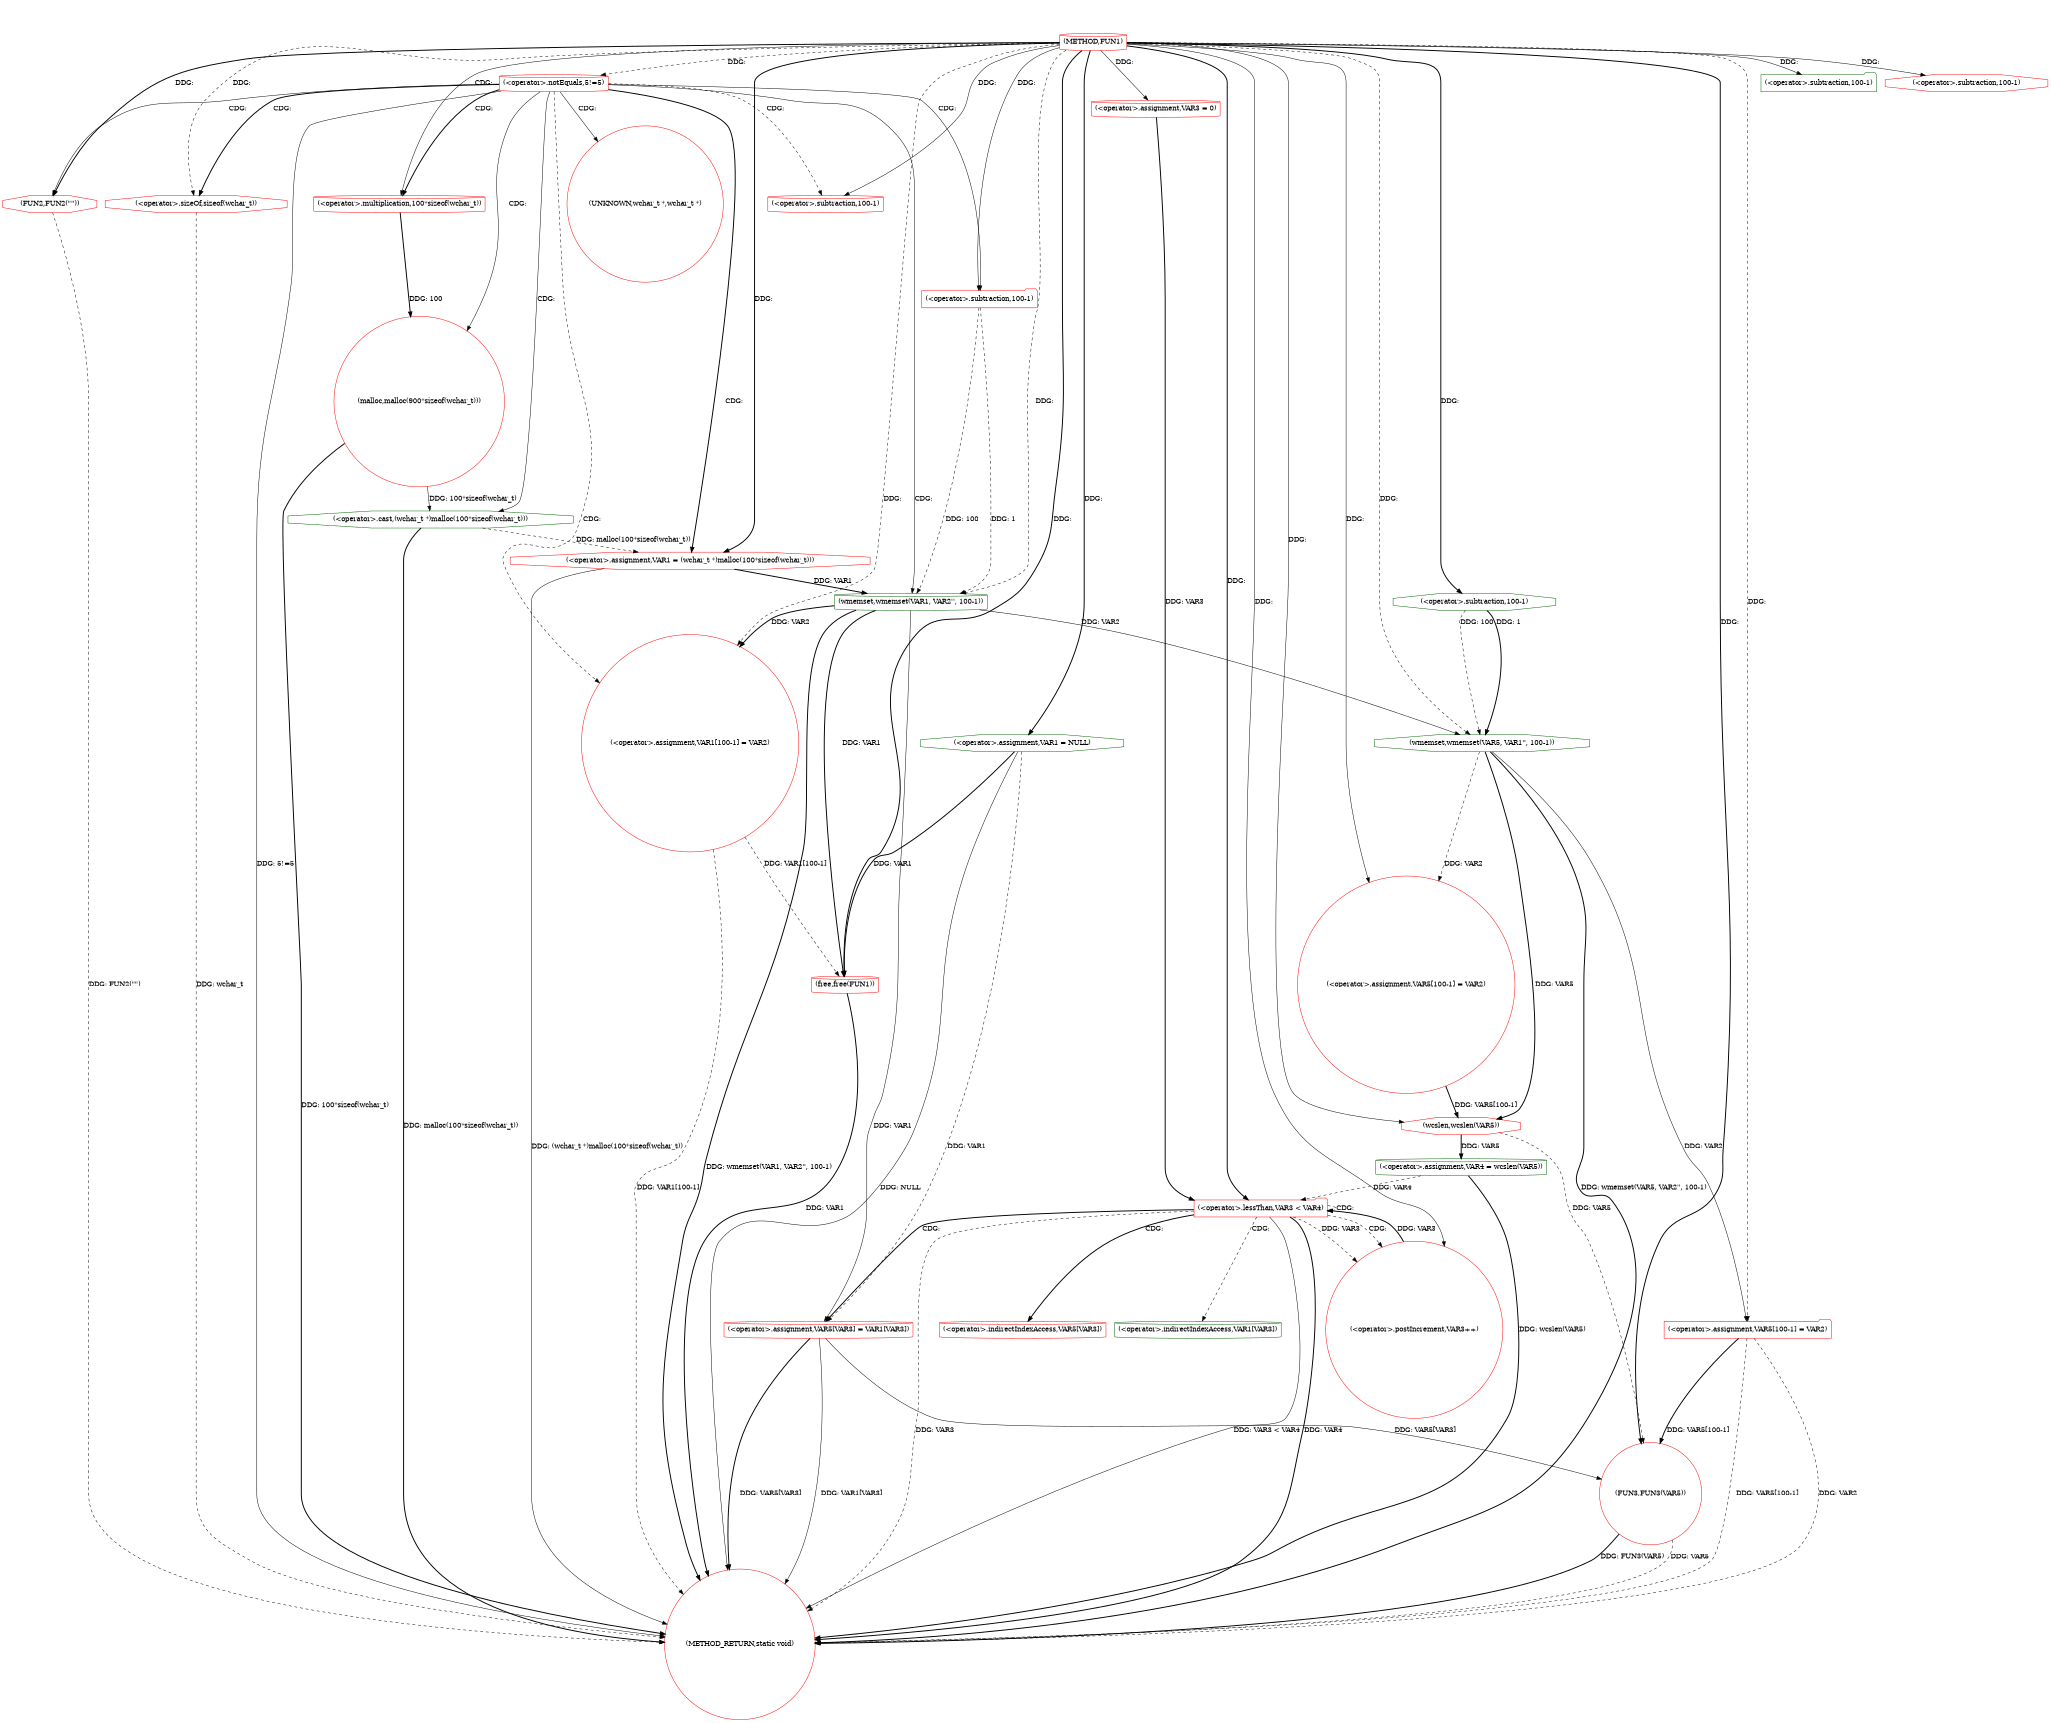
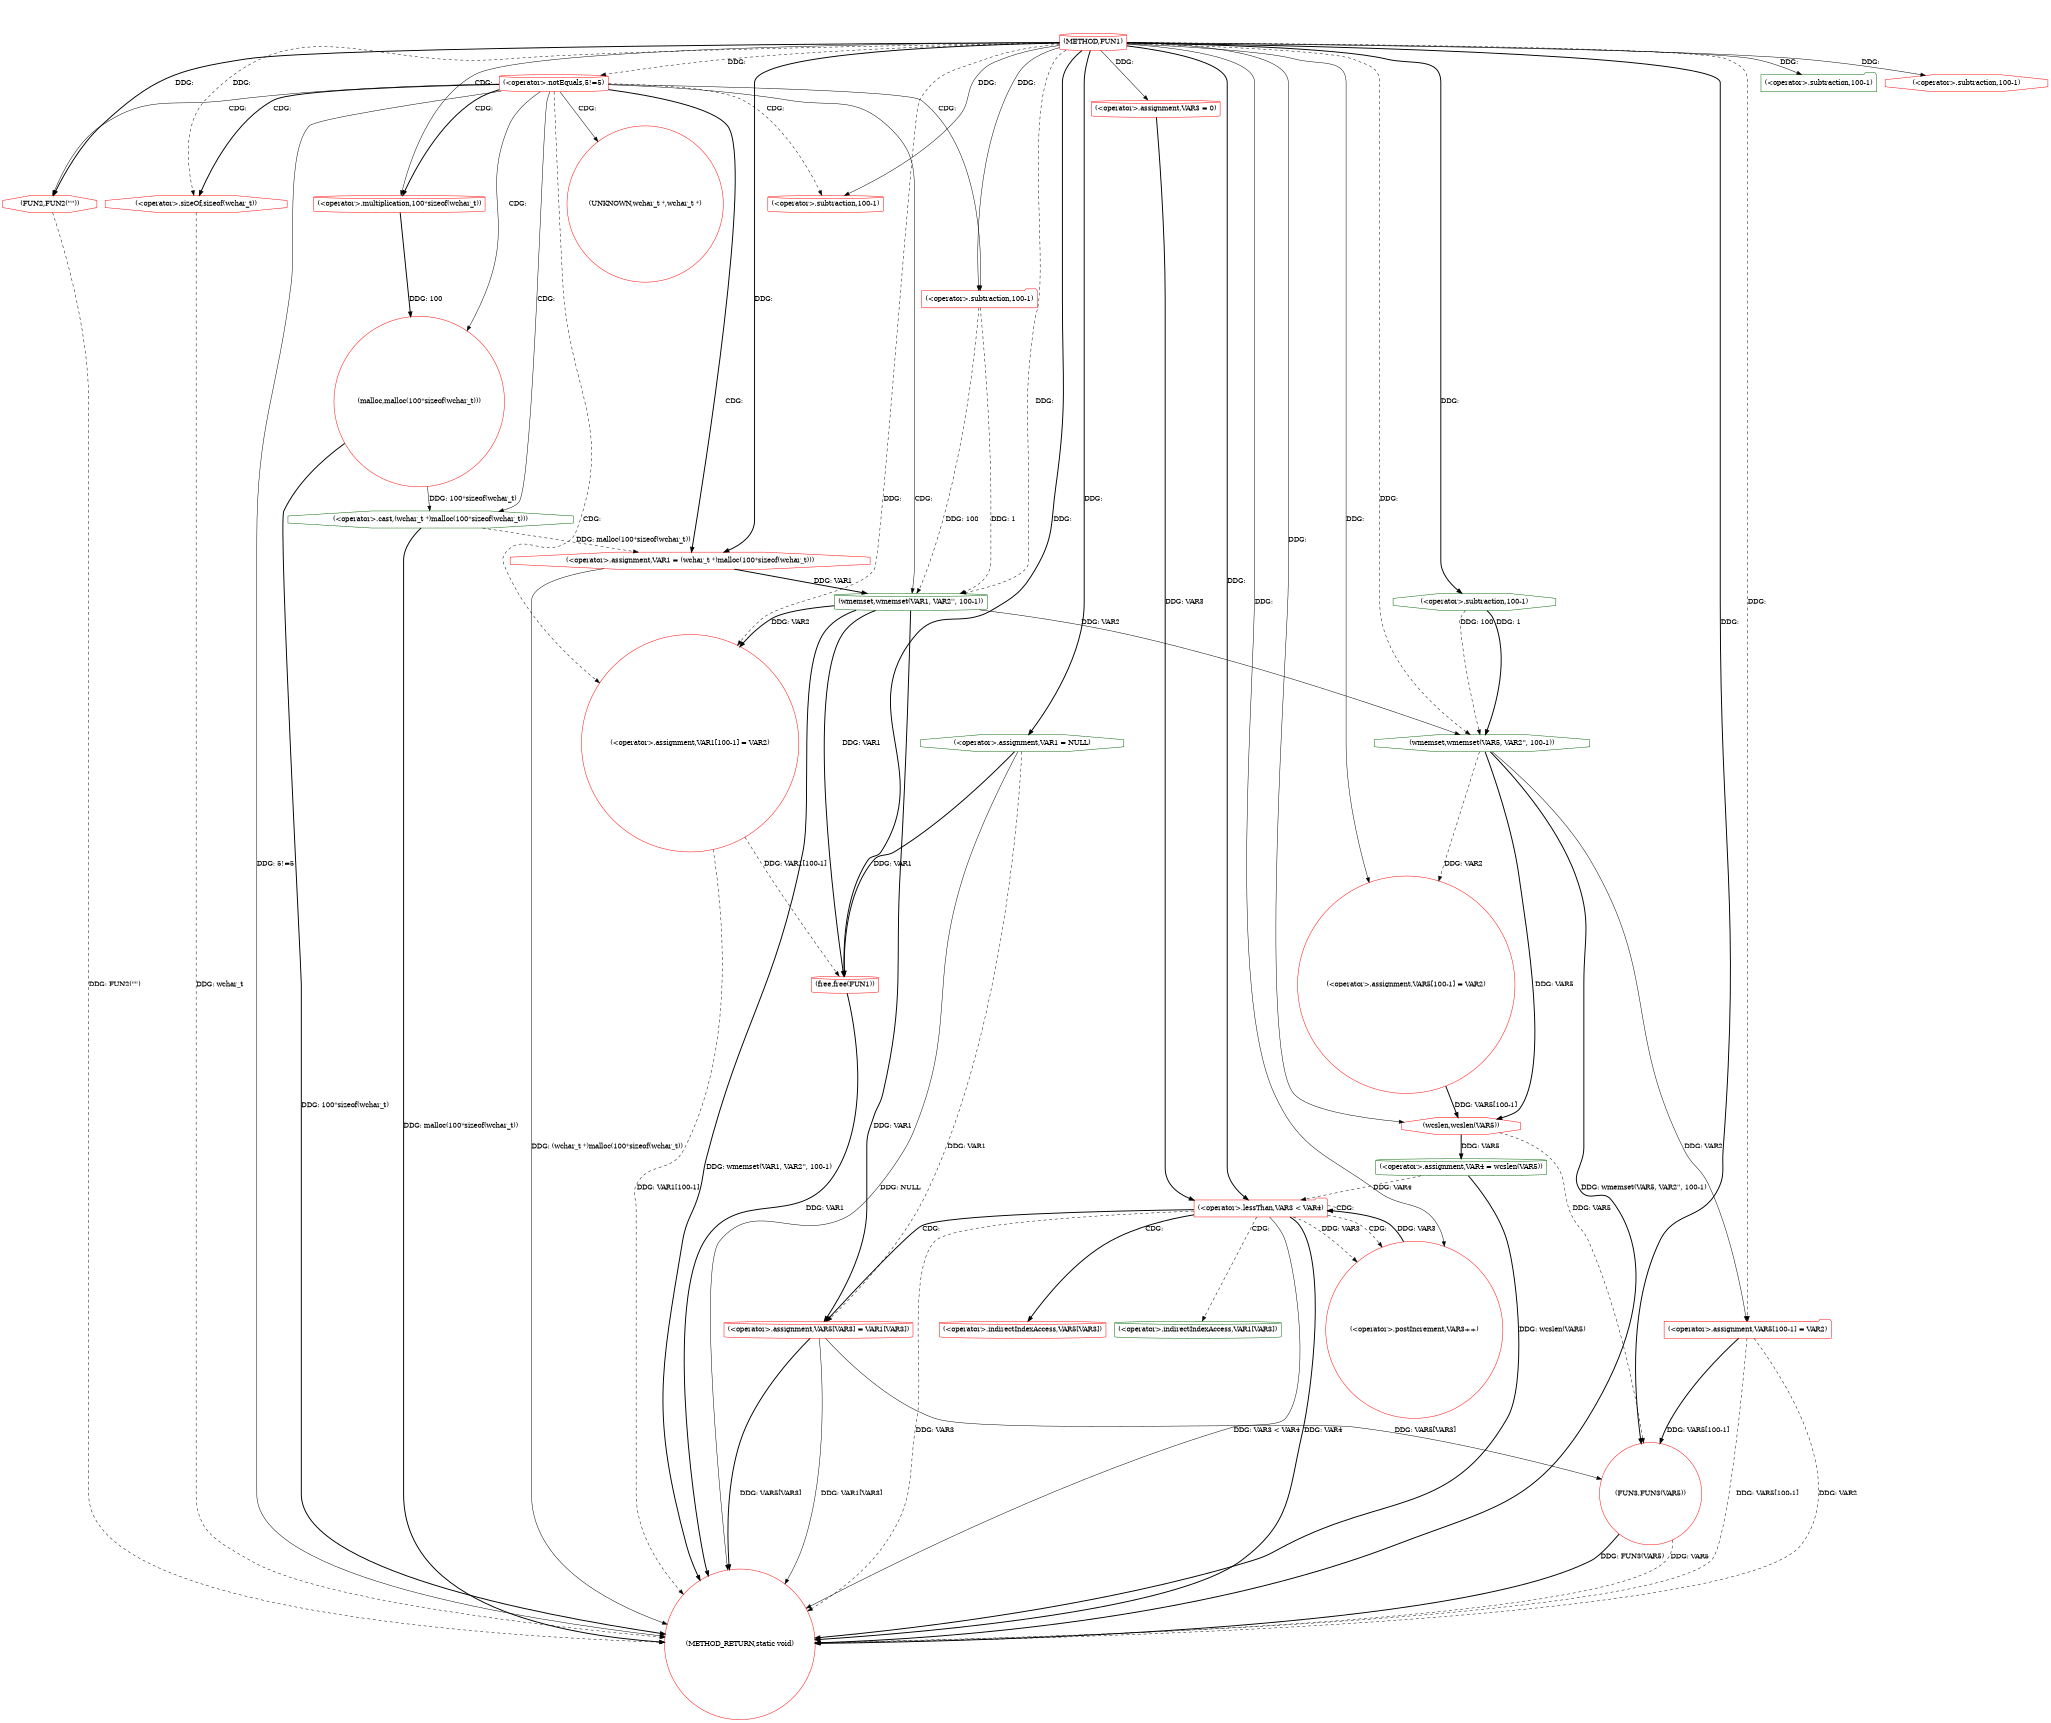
(419, 402) -> (419, 402)
(1482, 743) -> (1482, 743)
(898, 970) -> (898, 970)
